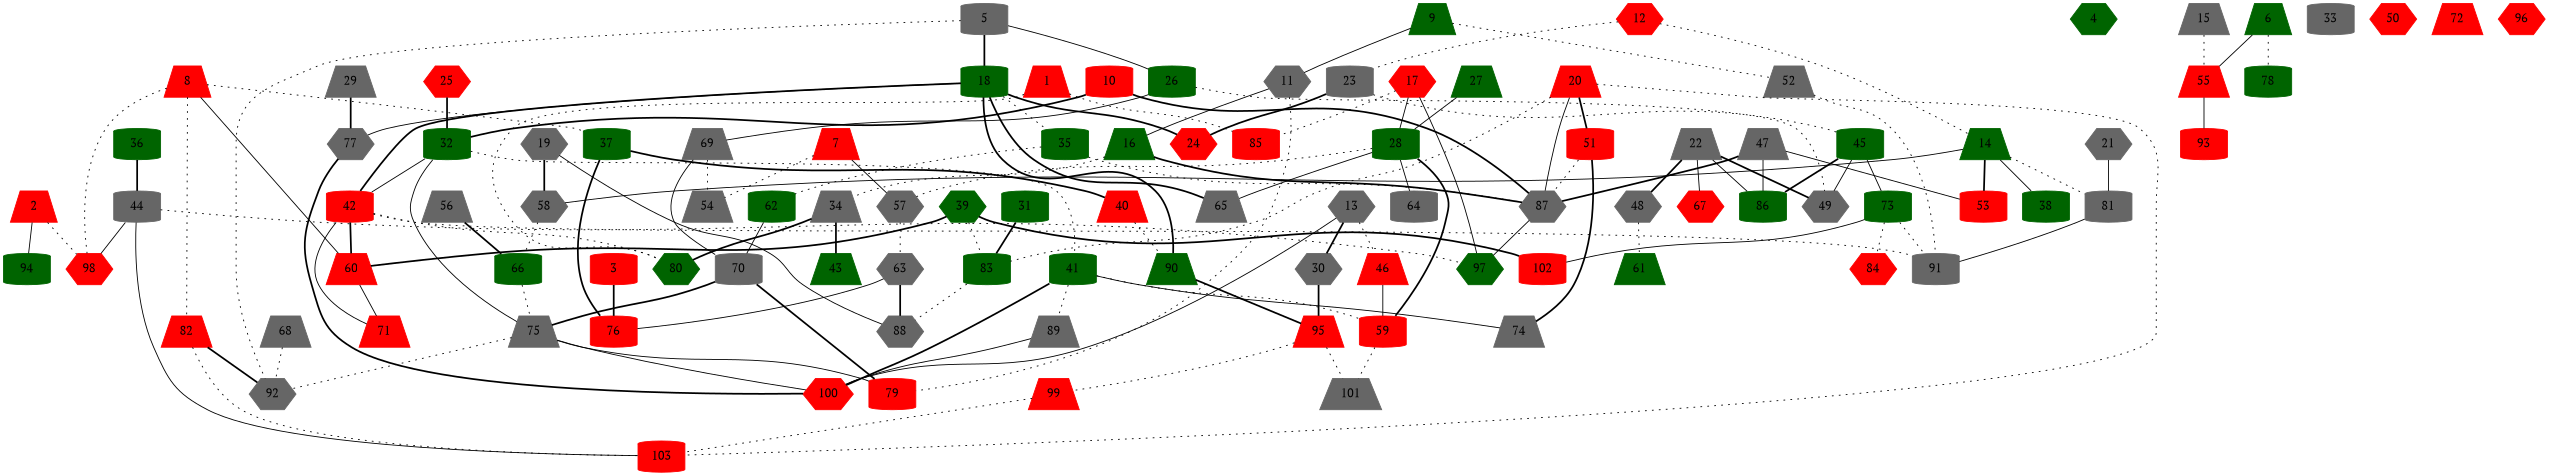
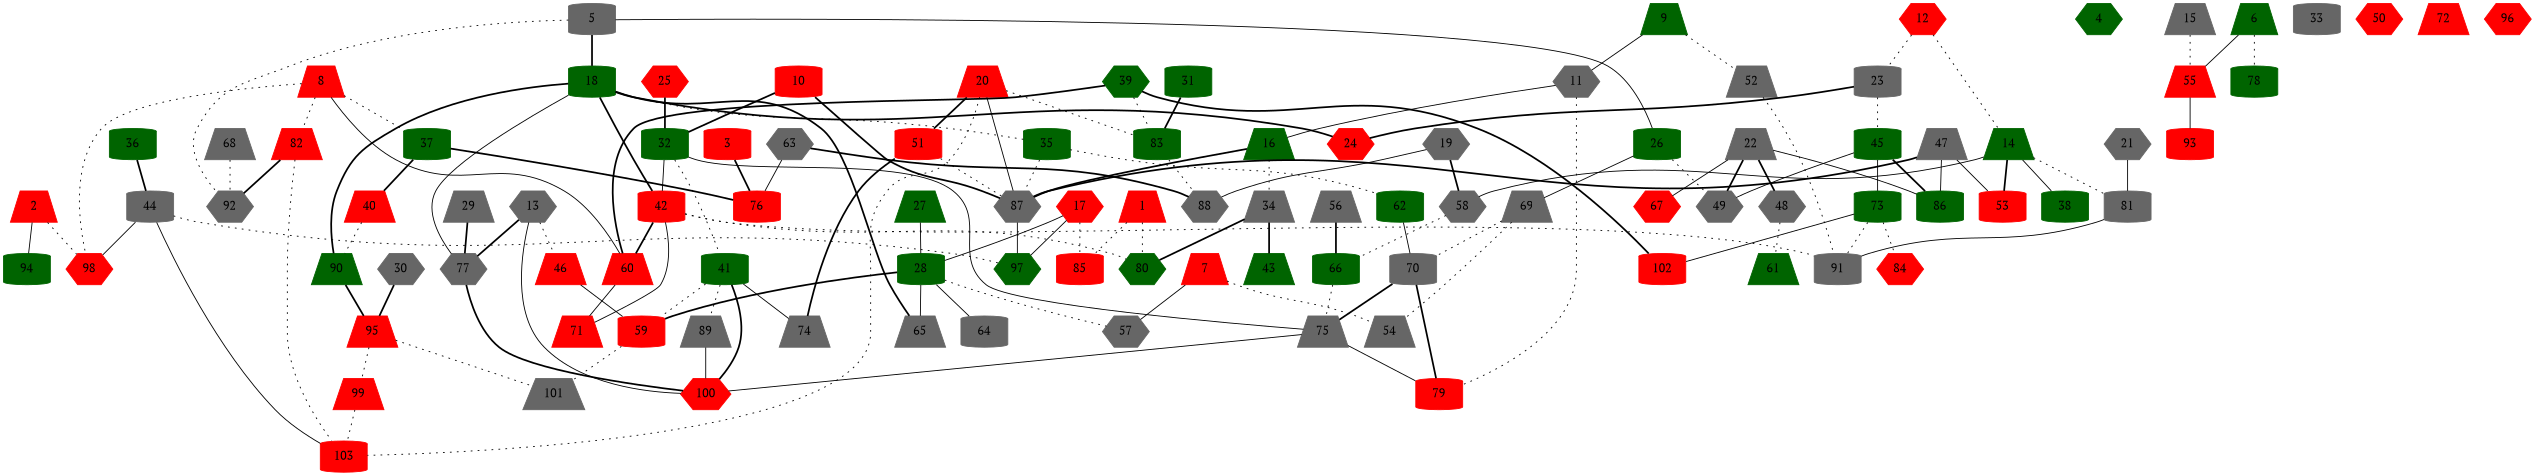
(672, 214) -> (1469, 238)
(900, 238) -> none
(1335, 239) -> (498, 238)
(413, 361) -> none
